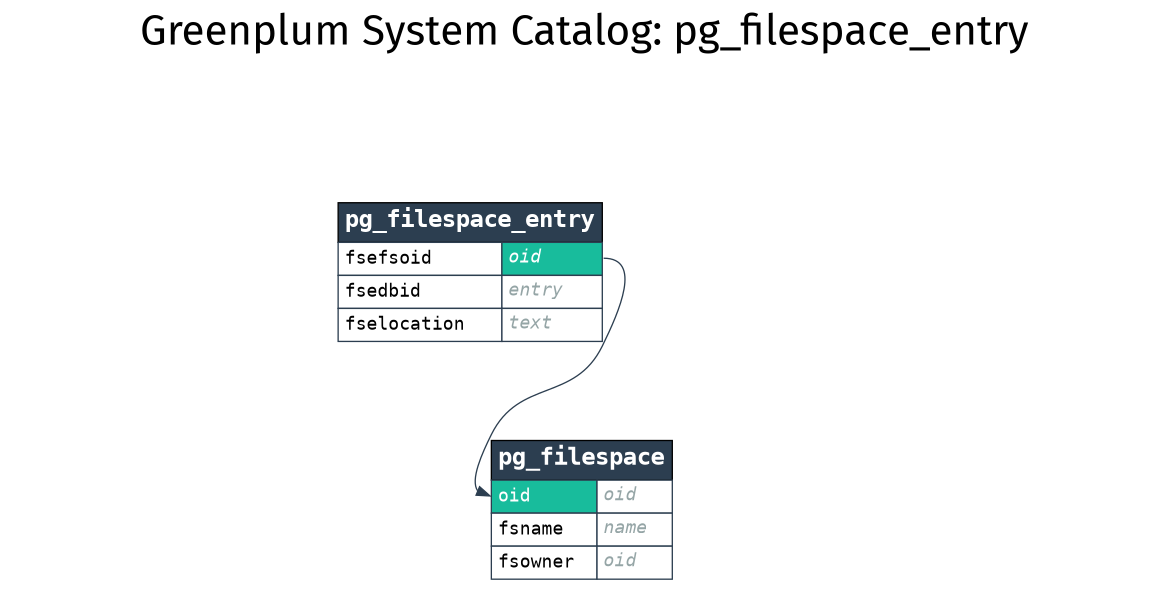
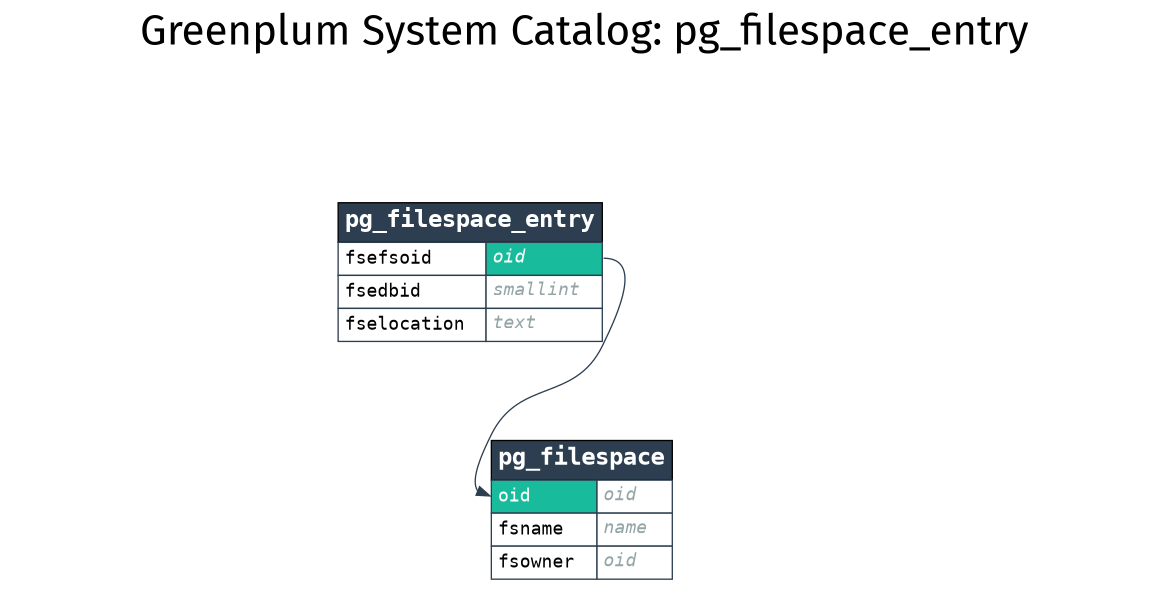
(536, 290) -> (537, 290)
